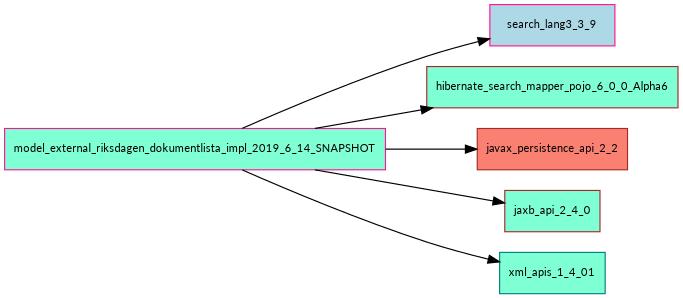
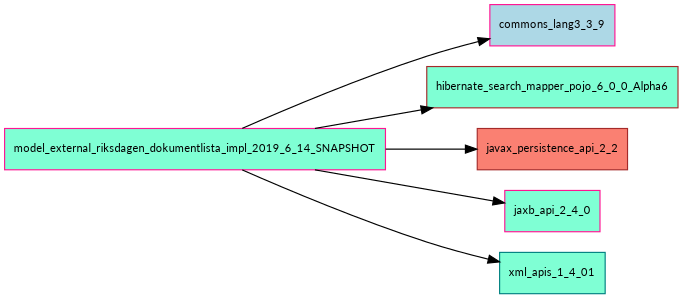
(552, 25) -> (552, 25)
(552, 211) -> (552, 211)
